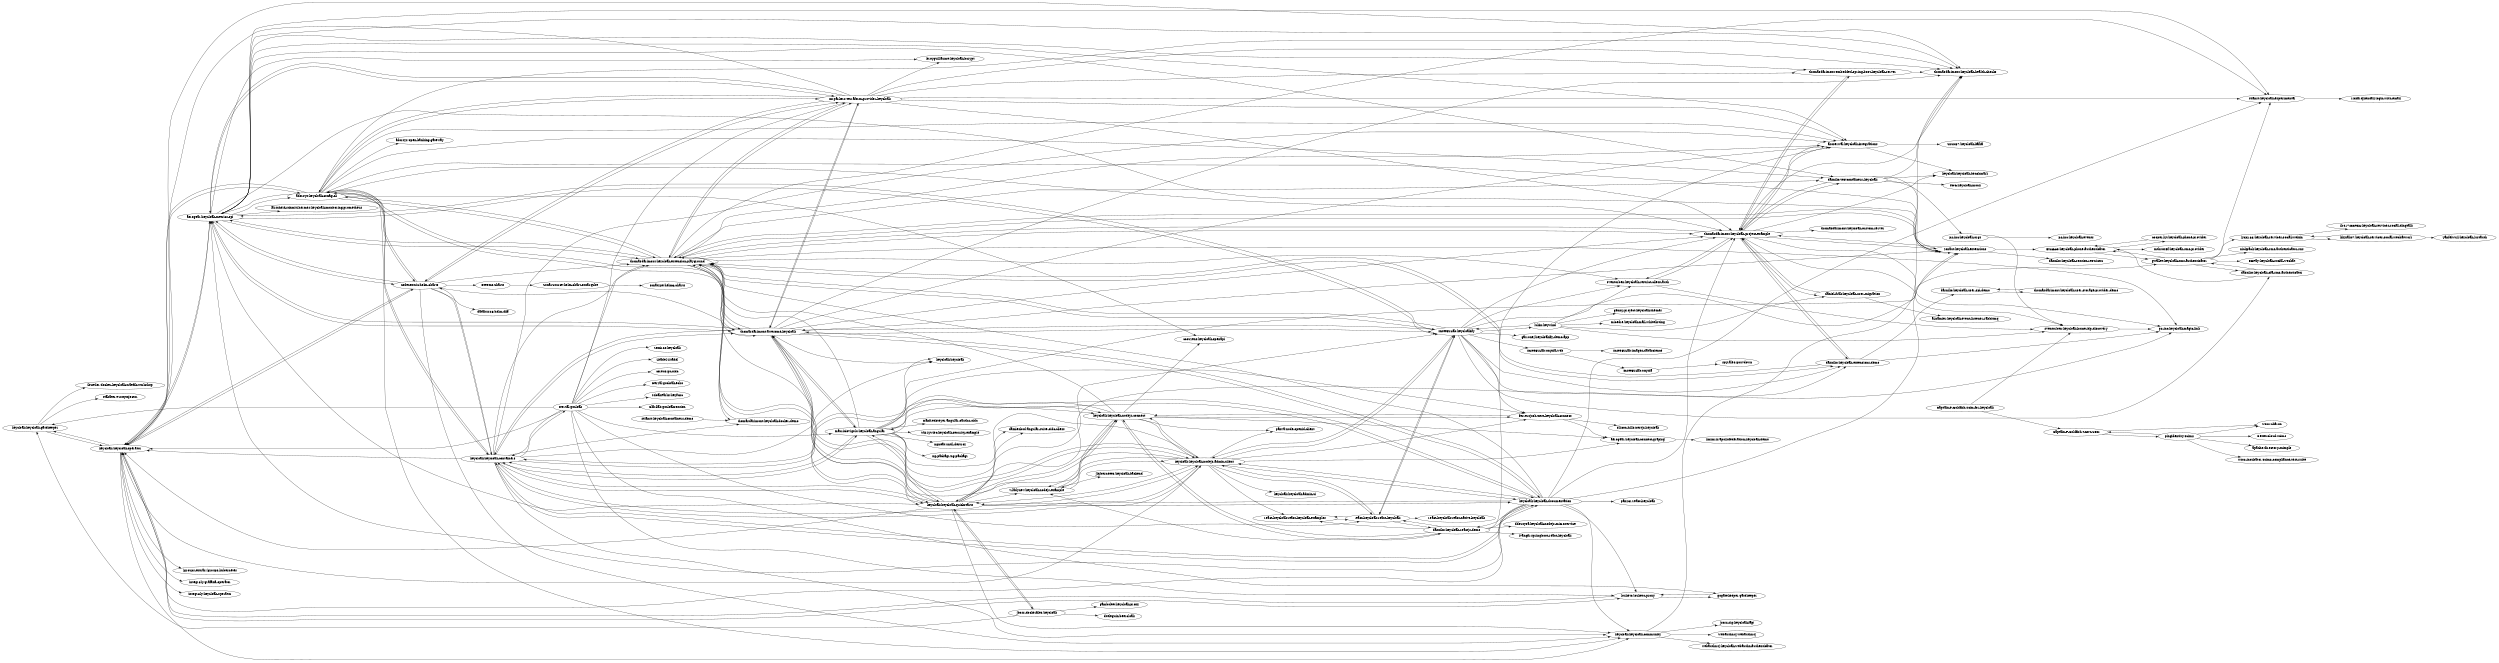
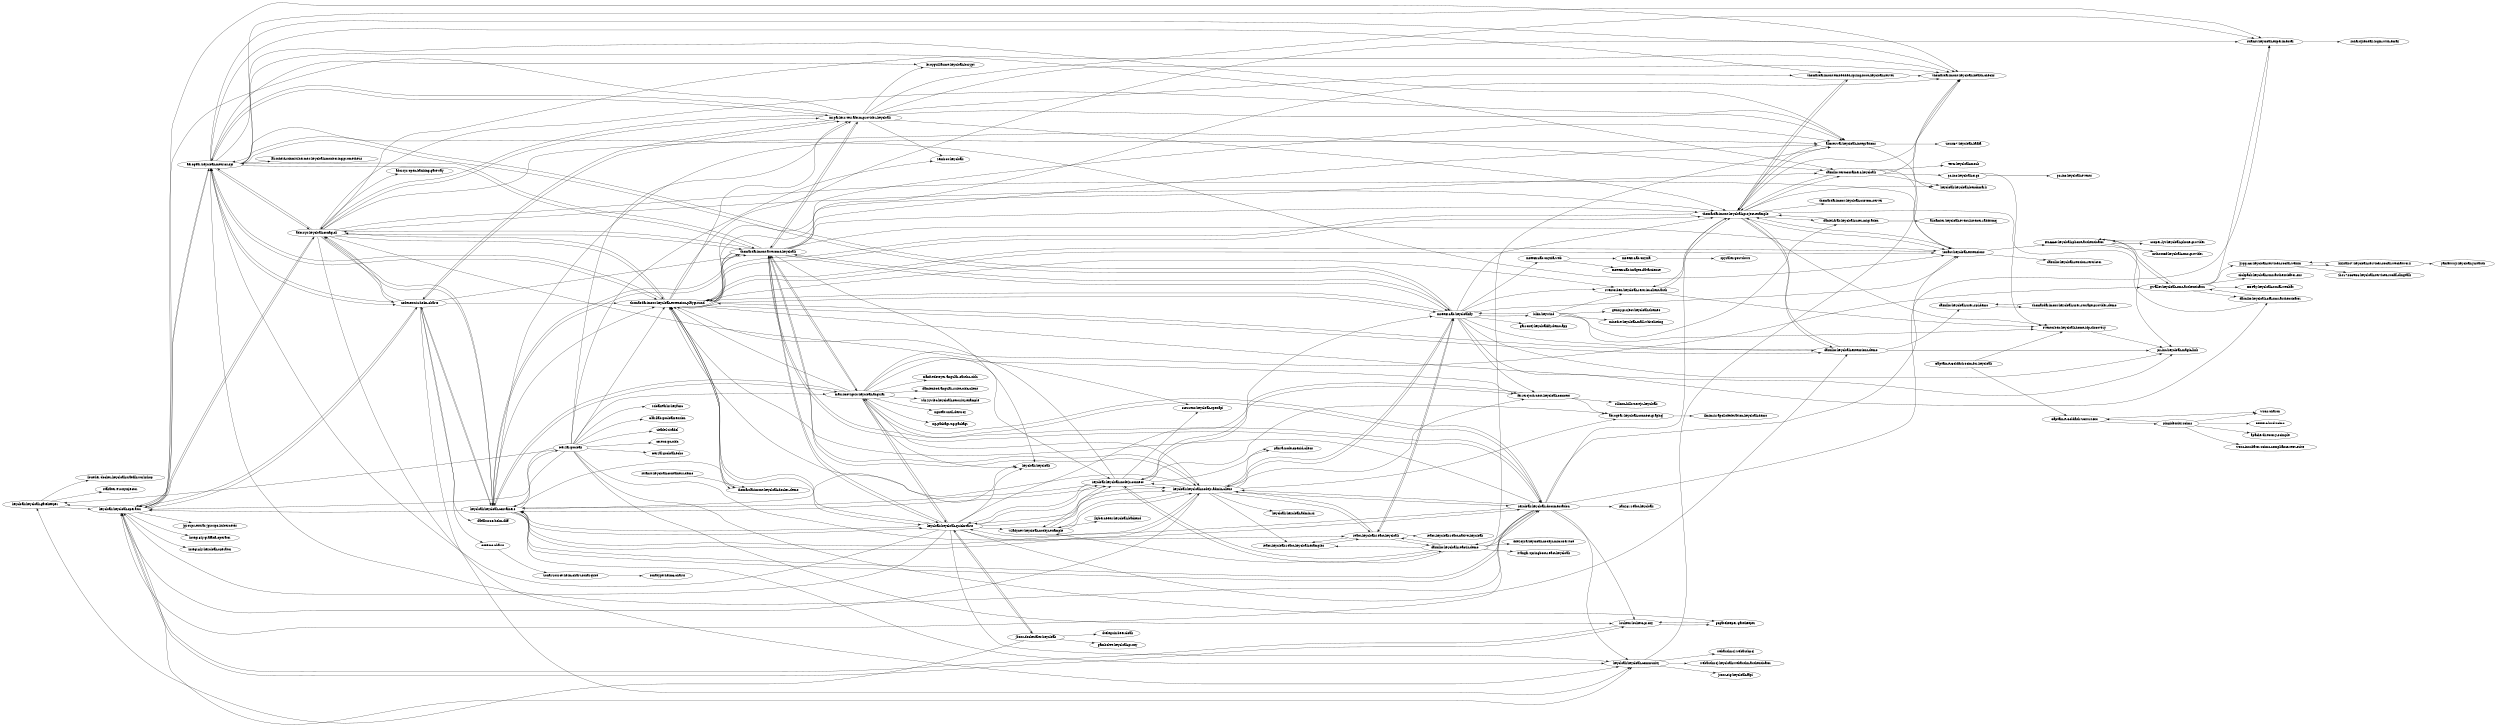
(740, 159) -> (904, 138)
(997, 450) -> (992, 497)
